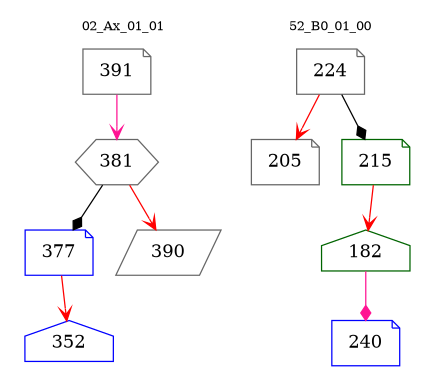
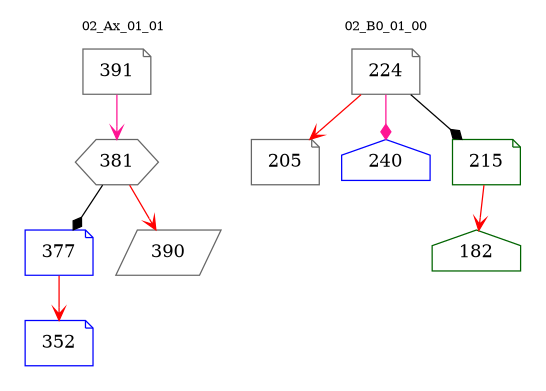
(331, 27) -> (386, 27)
(366, 288) -> (386, 109)
(69, 343) -> (59, 343)
(366, 343) -> (386, 162)
